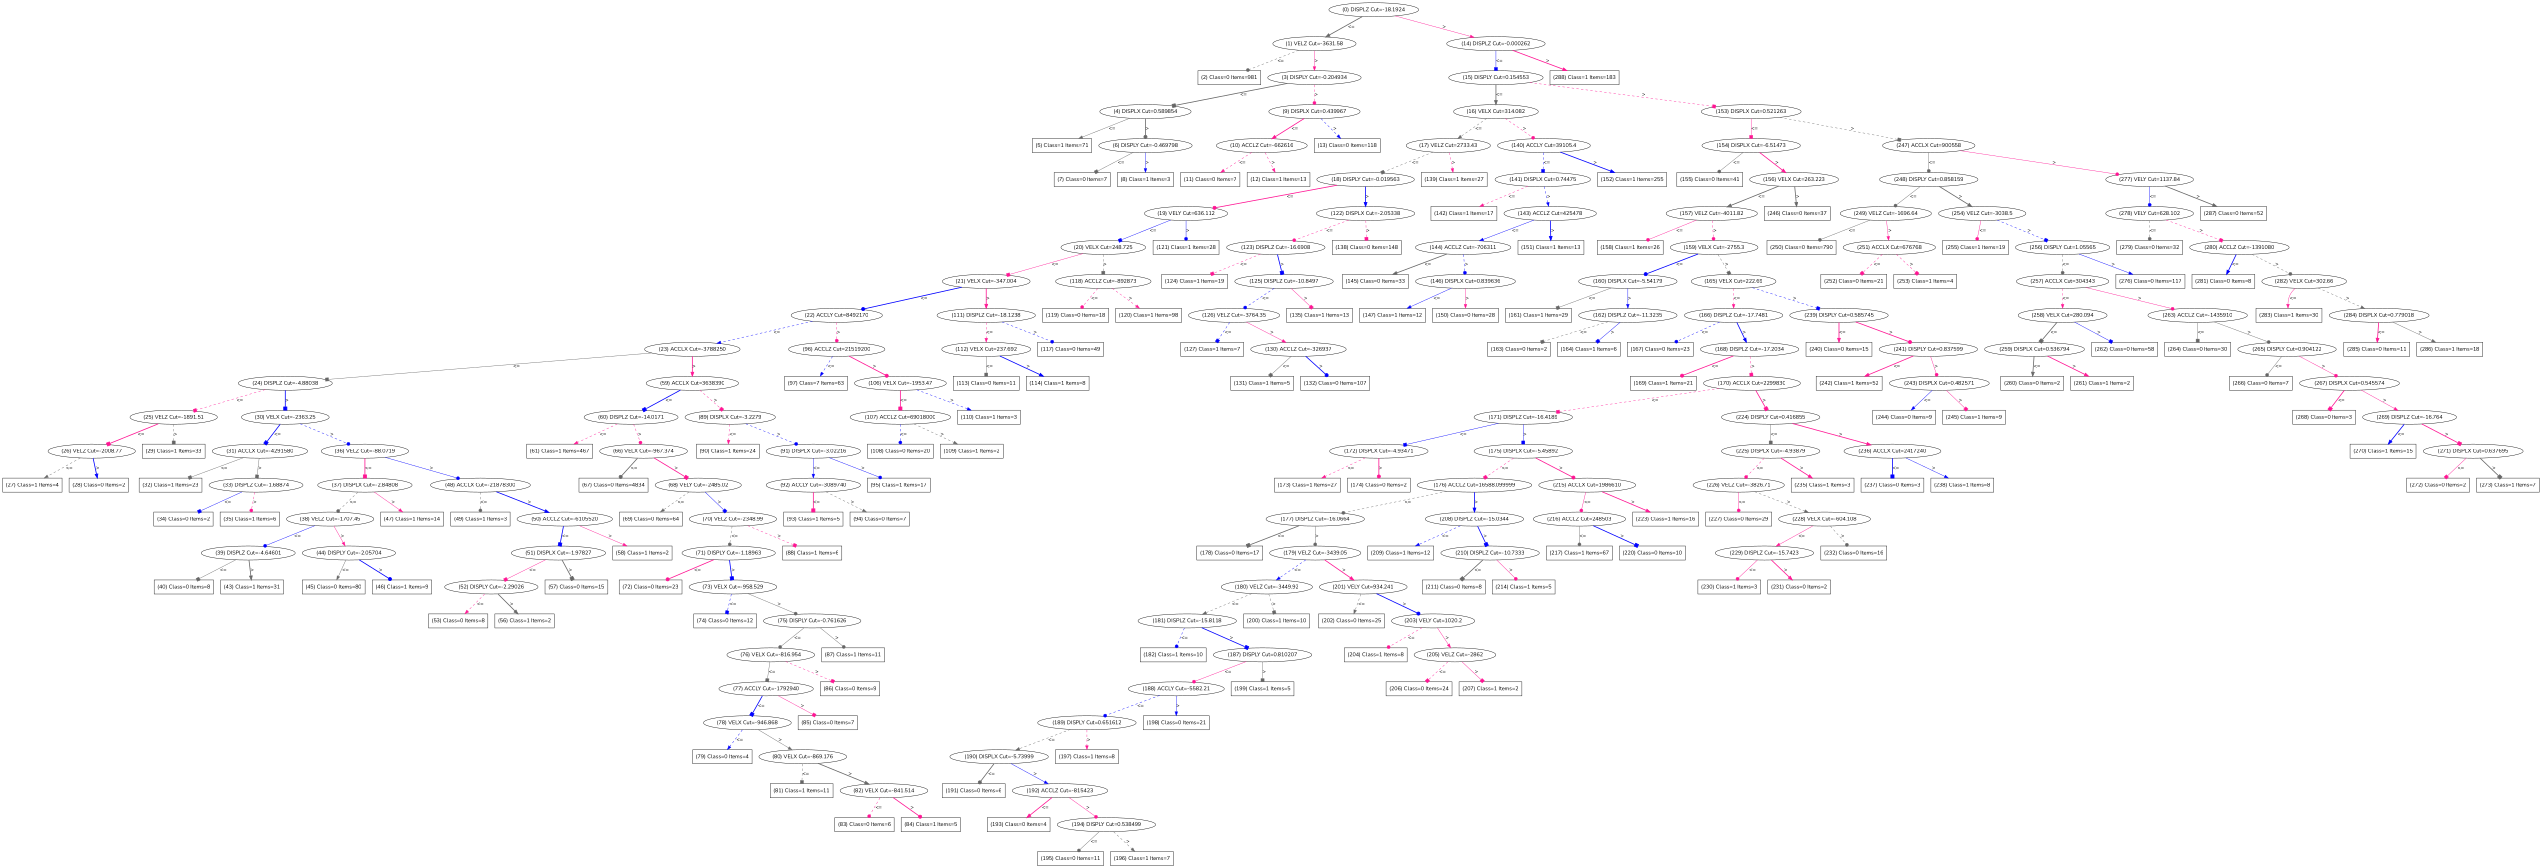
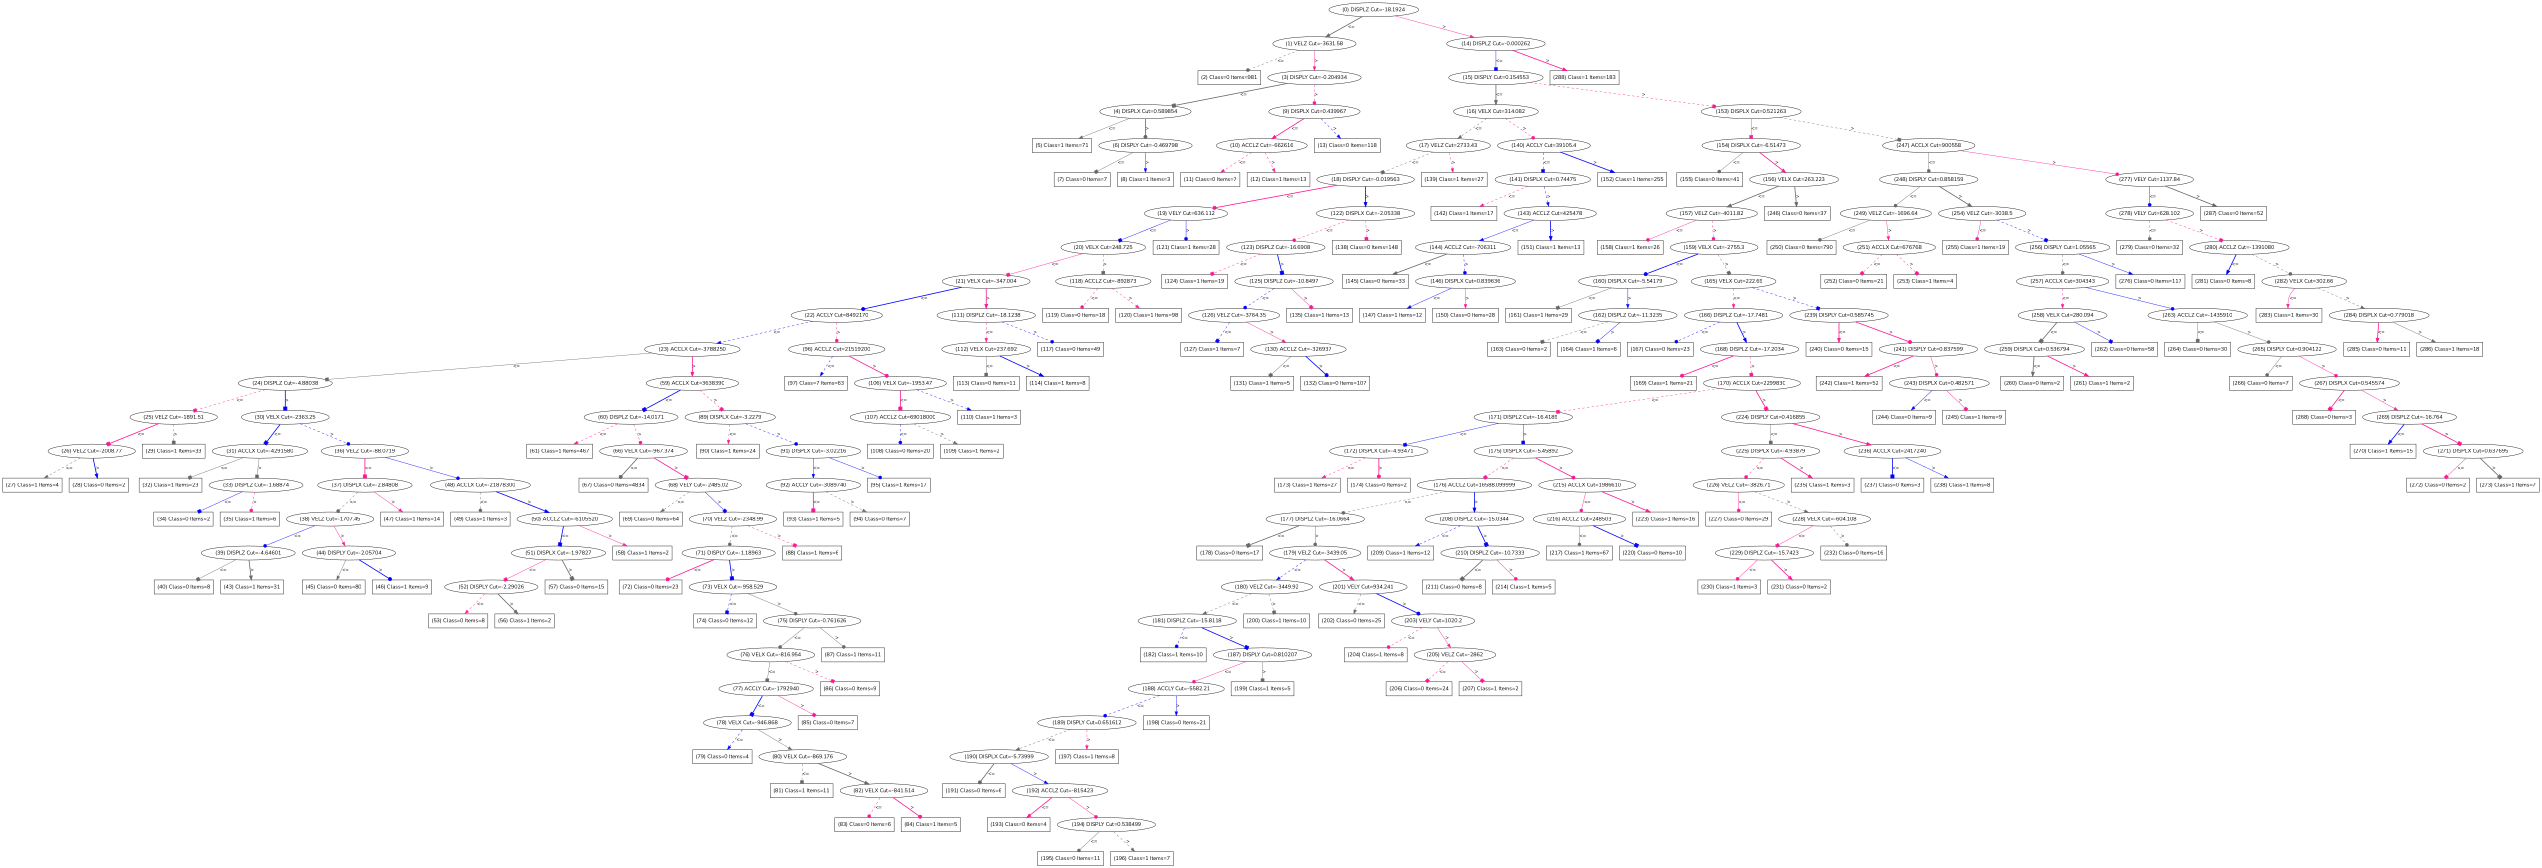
(2128, 298) -> (2128, 298)
(1796, 535) -> (1796, 535)
